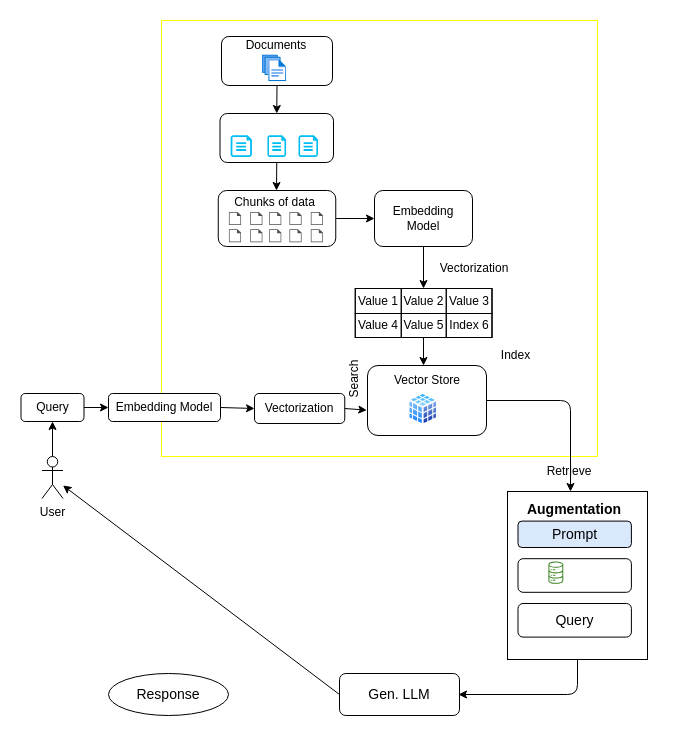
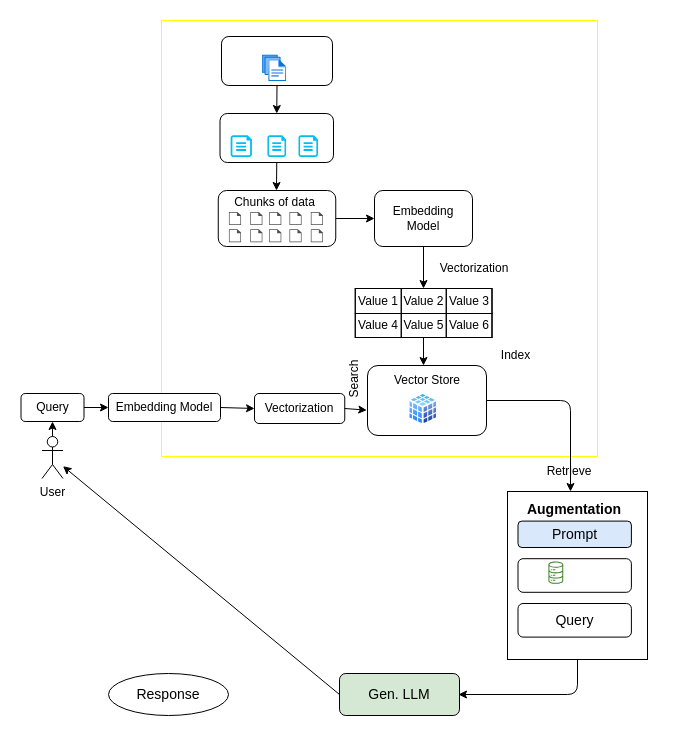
(277, 46) -> none
(470, 326) -> (470, 326)
(53, 478) -> (53, 458)
(400, 695) -> (400, 695)
